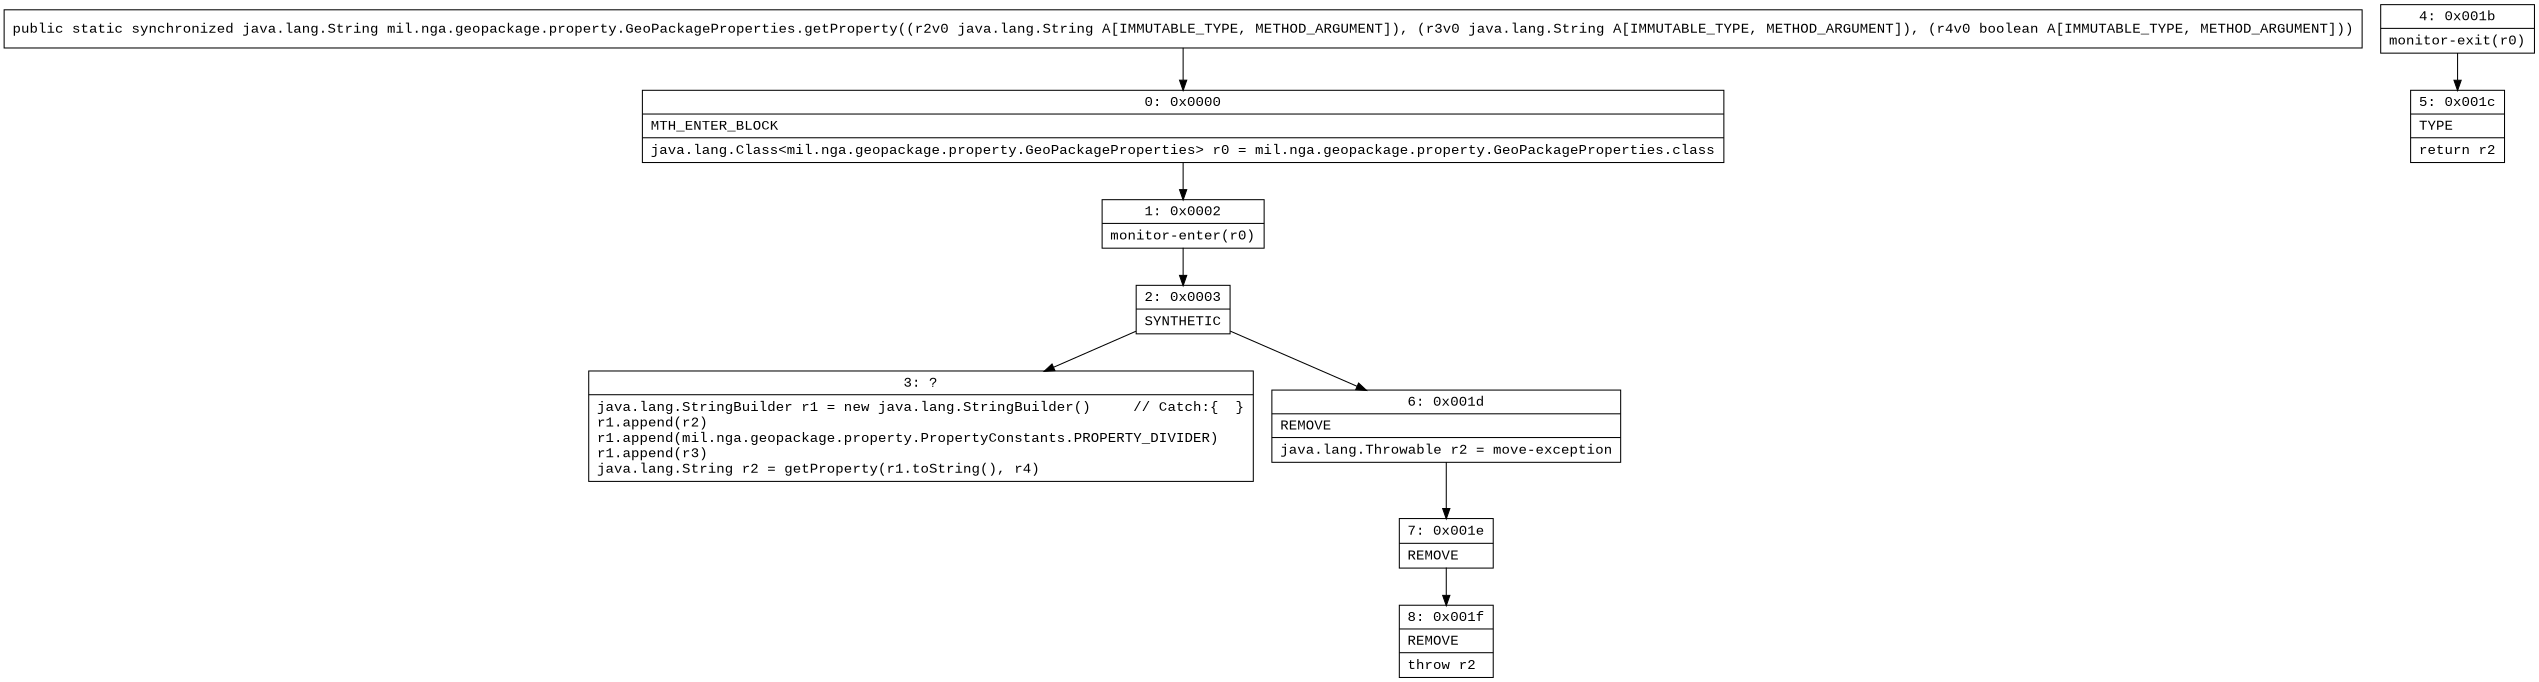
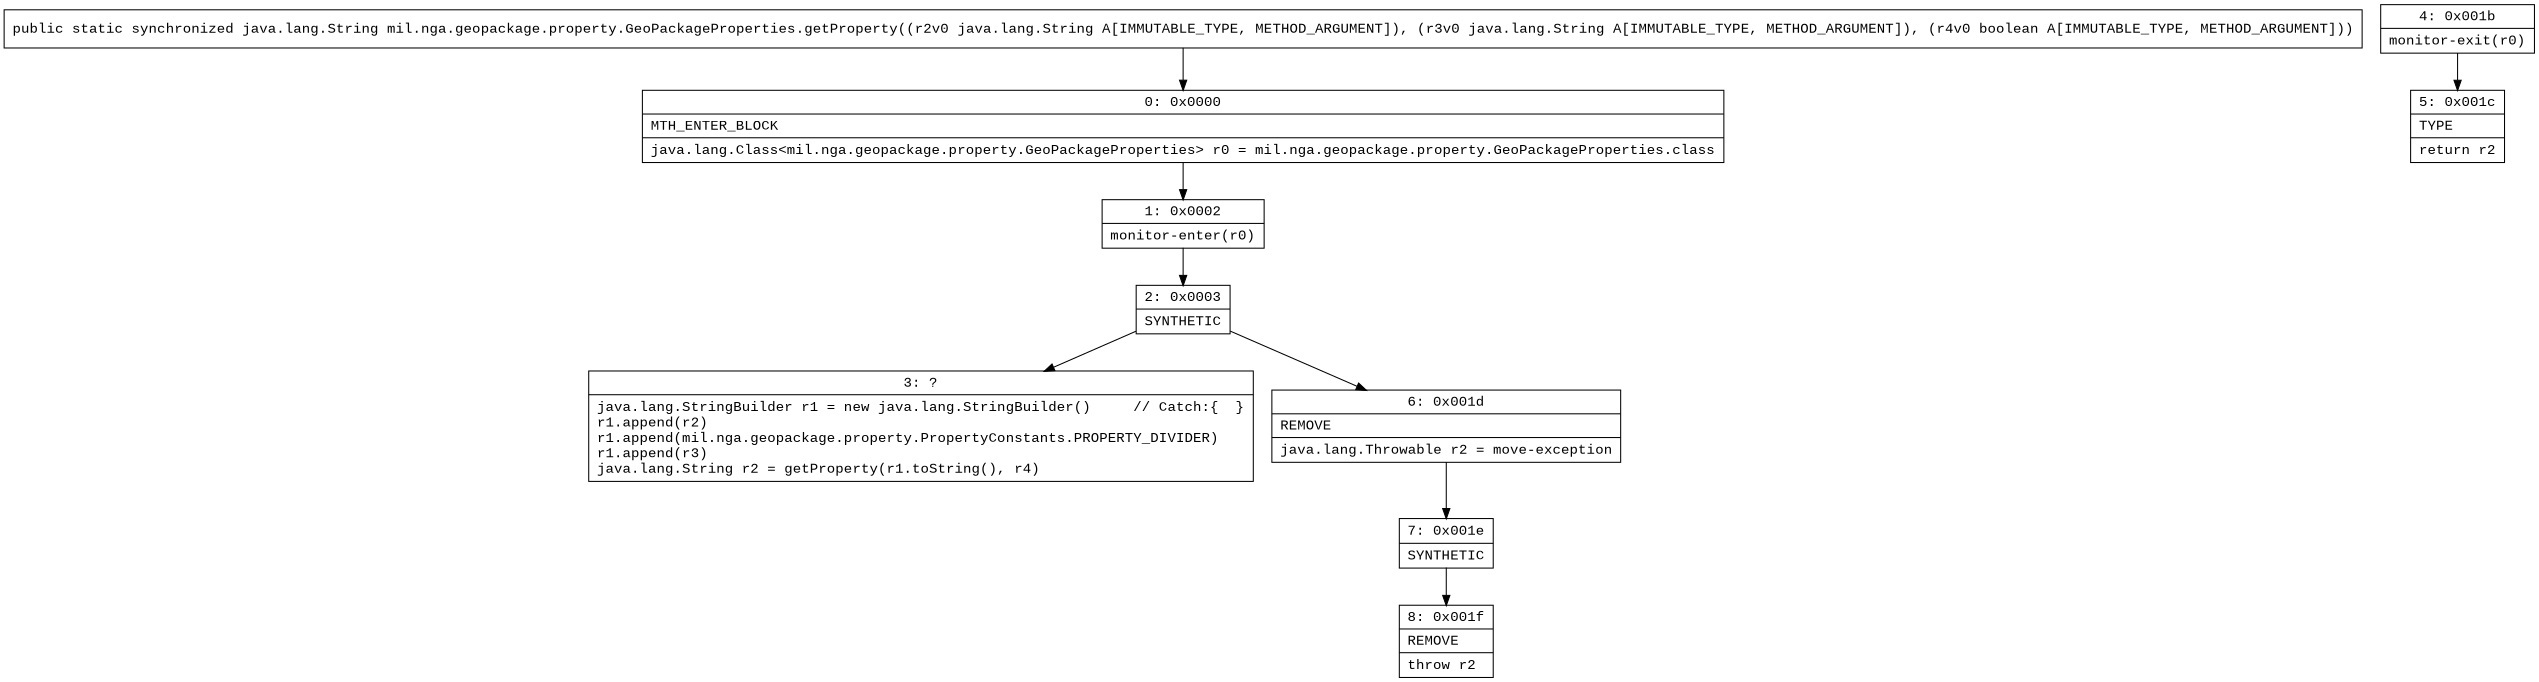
(1433, 555) -> (1446, 555)
